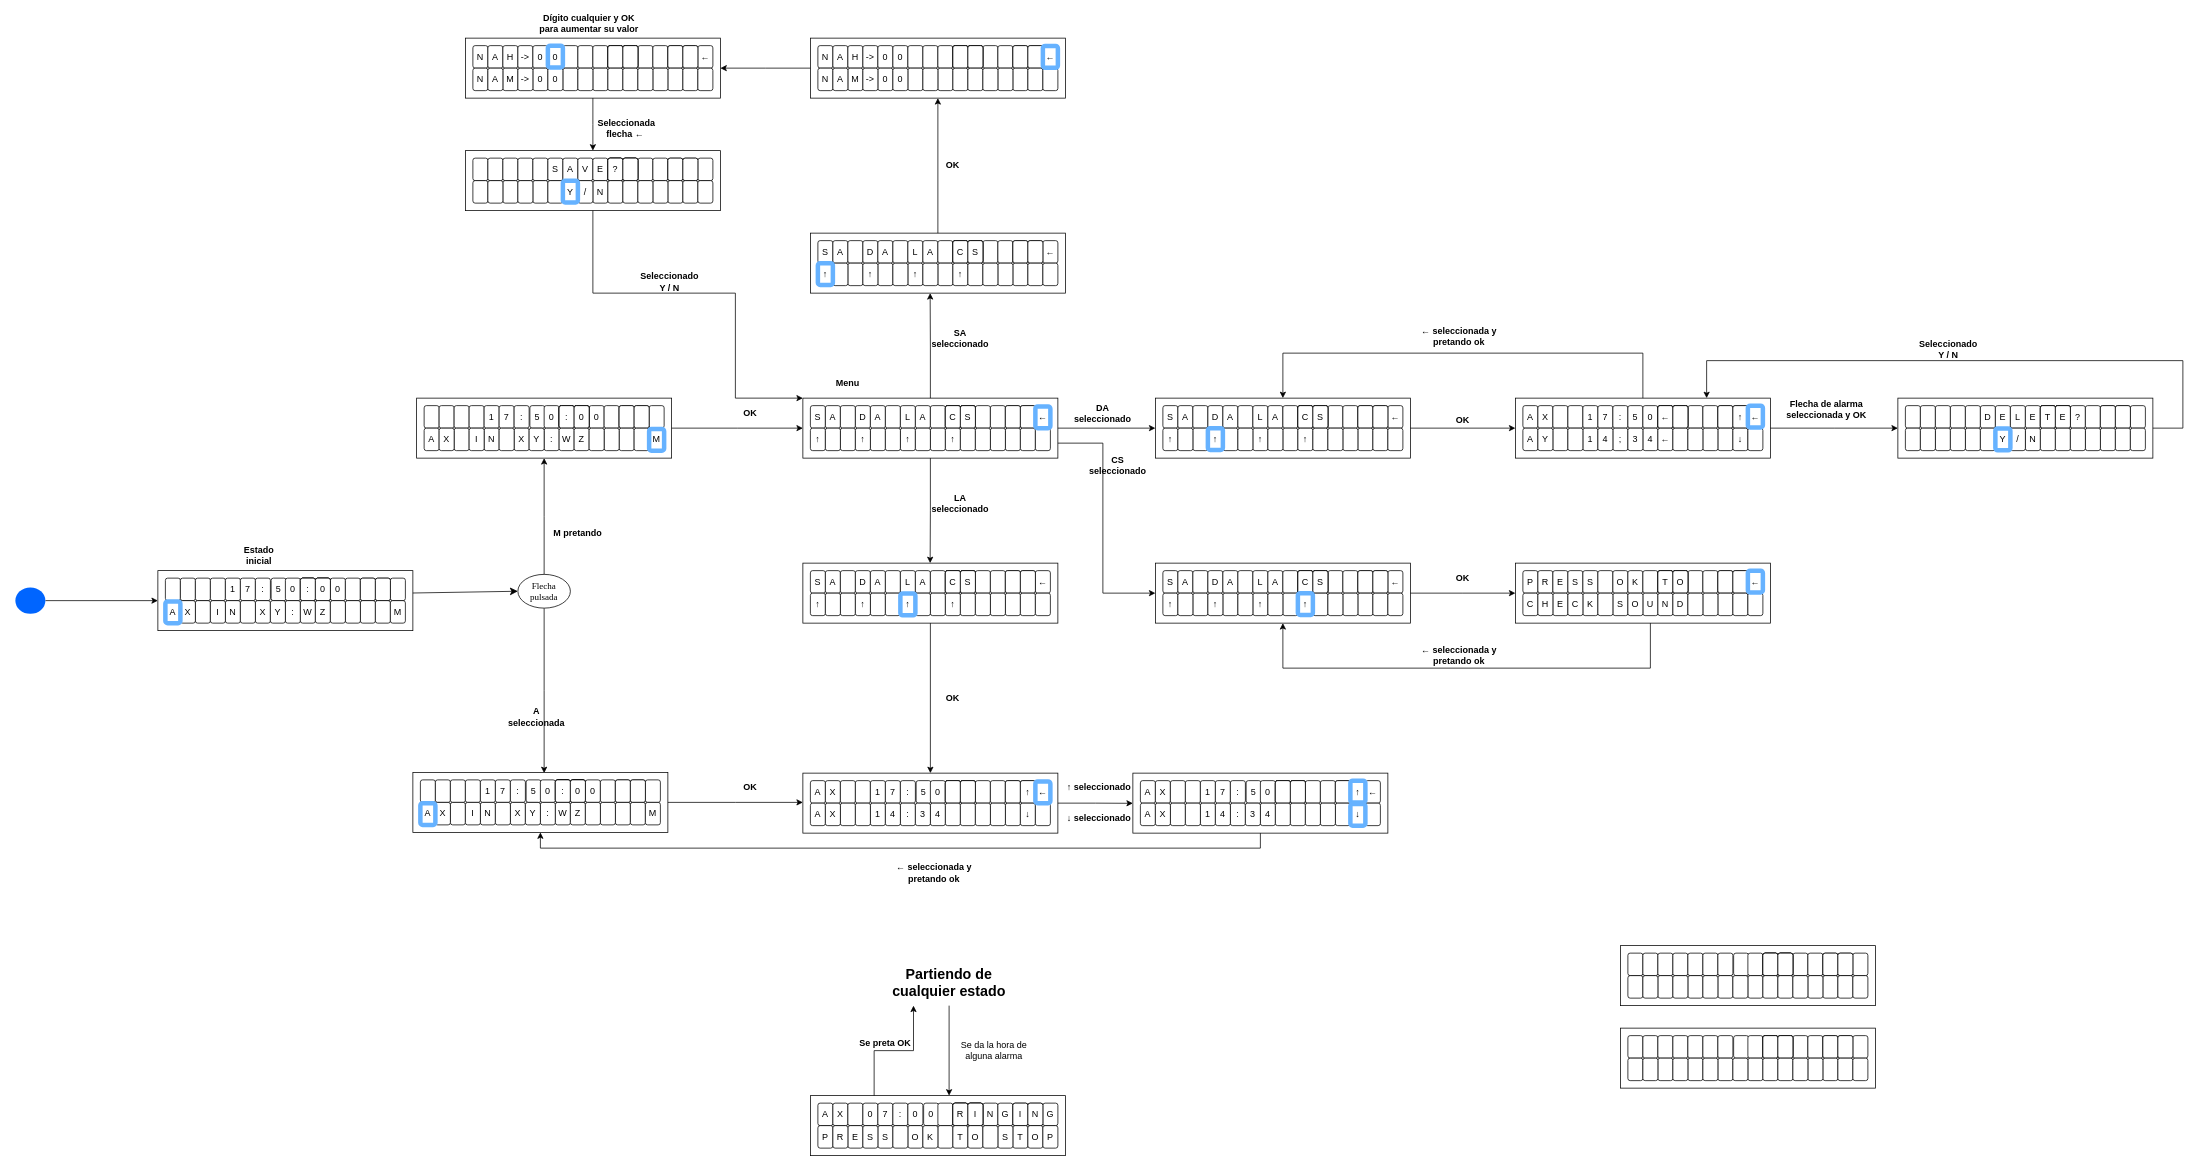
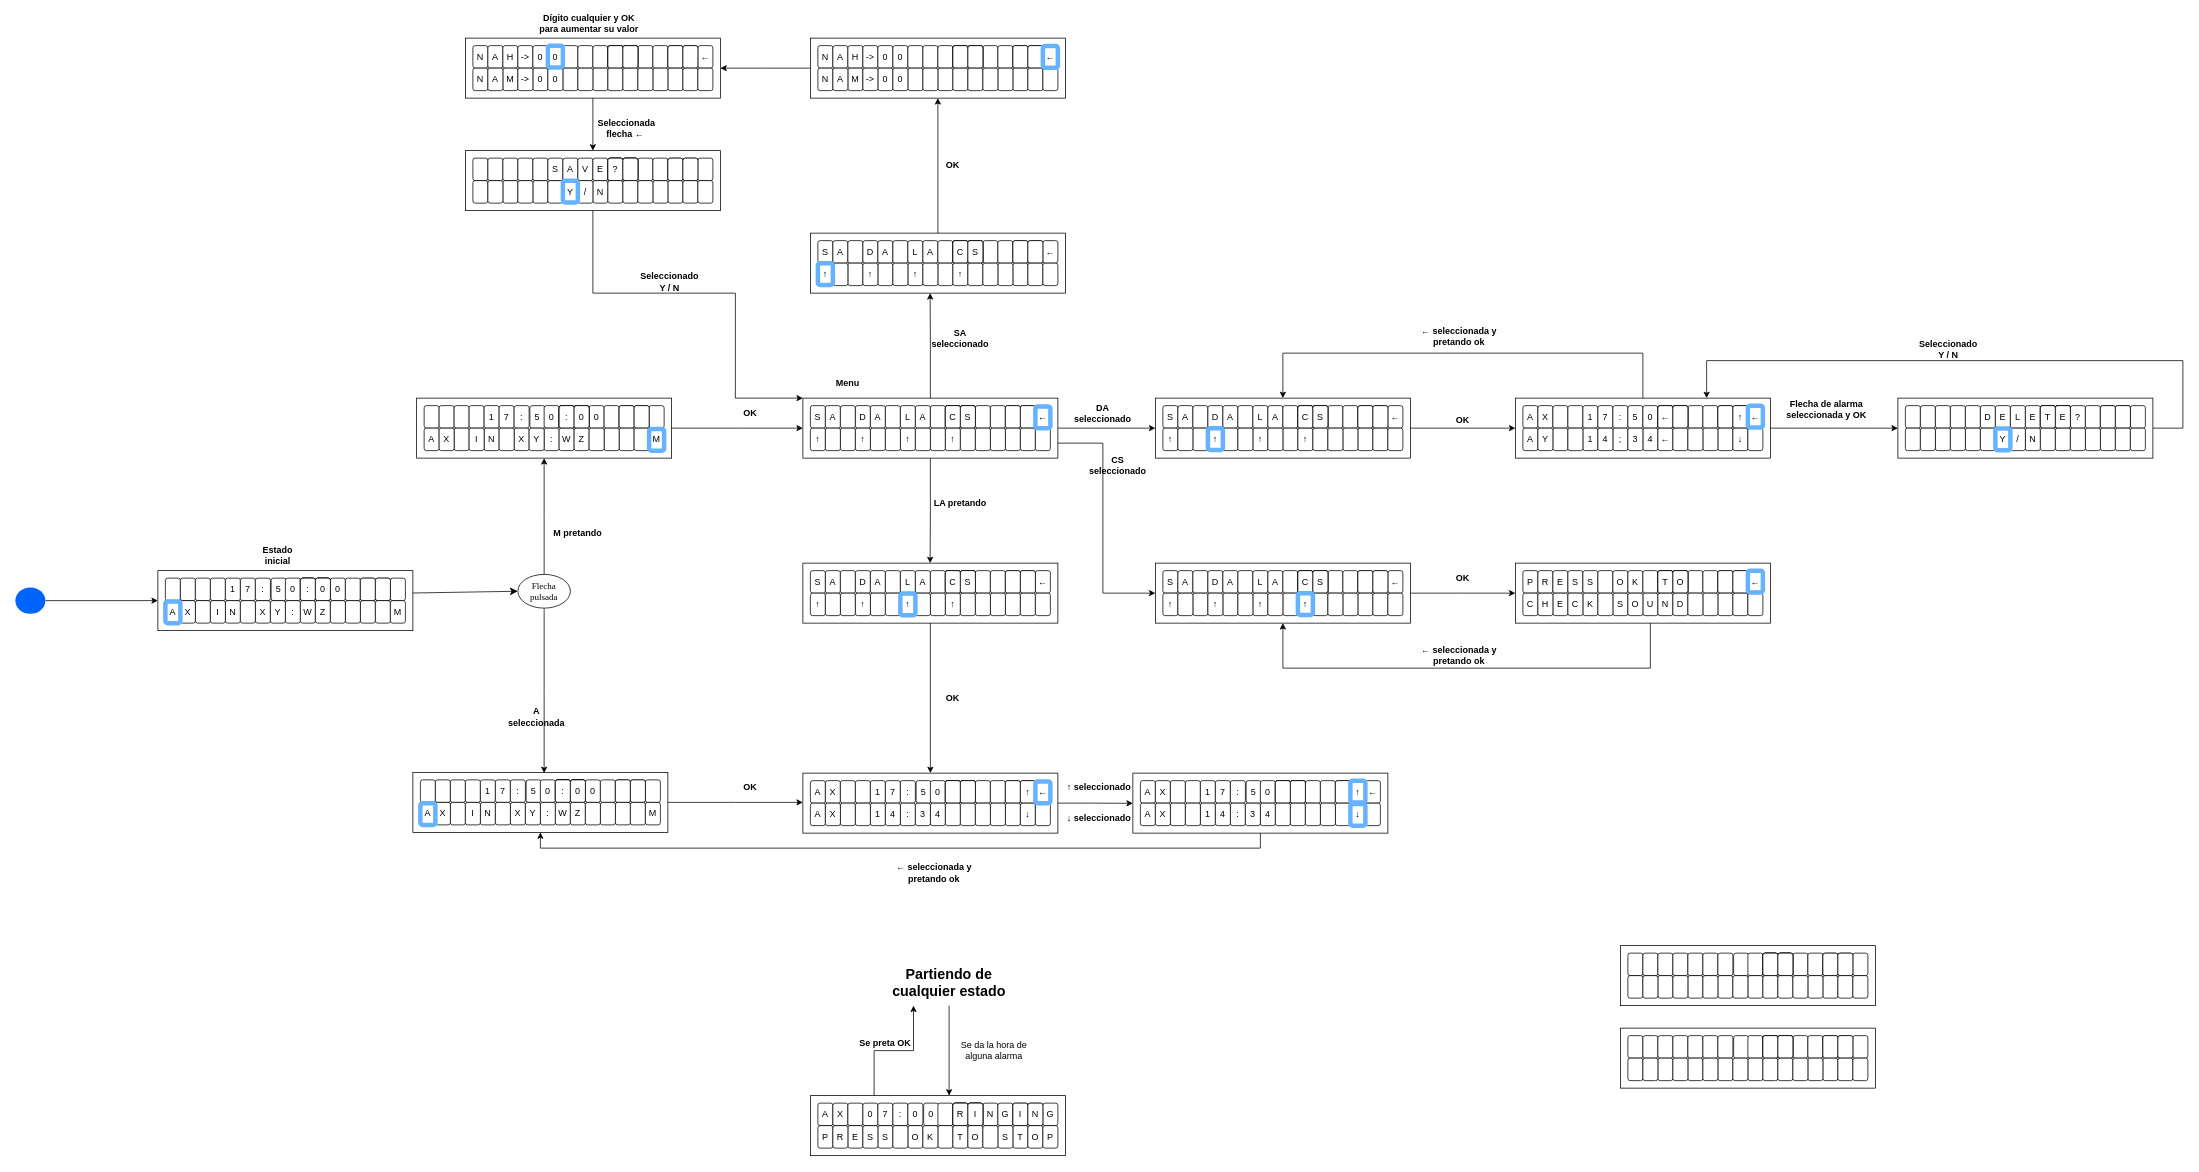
(960, 503) -> (960, 503)
(259, 555) -> (278, 555)
